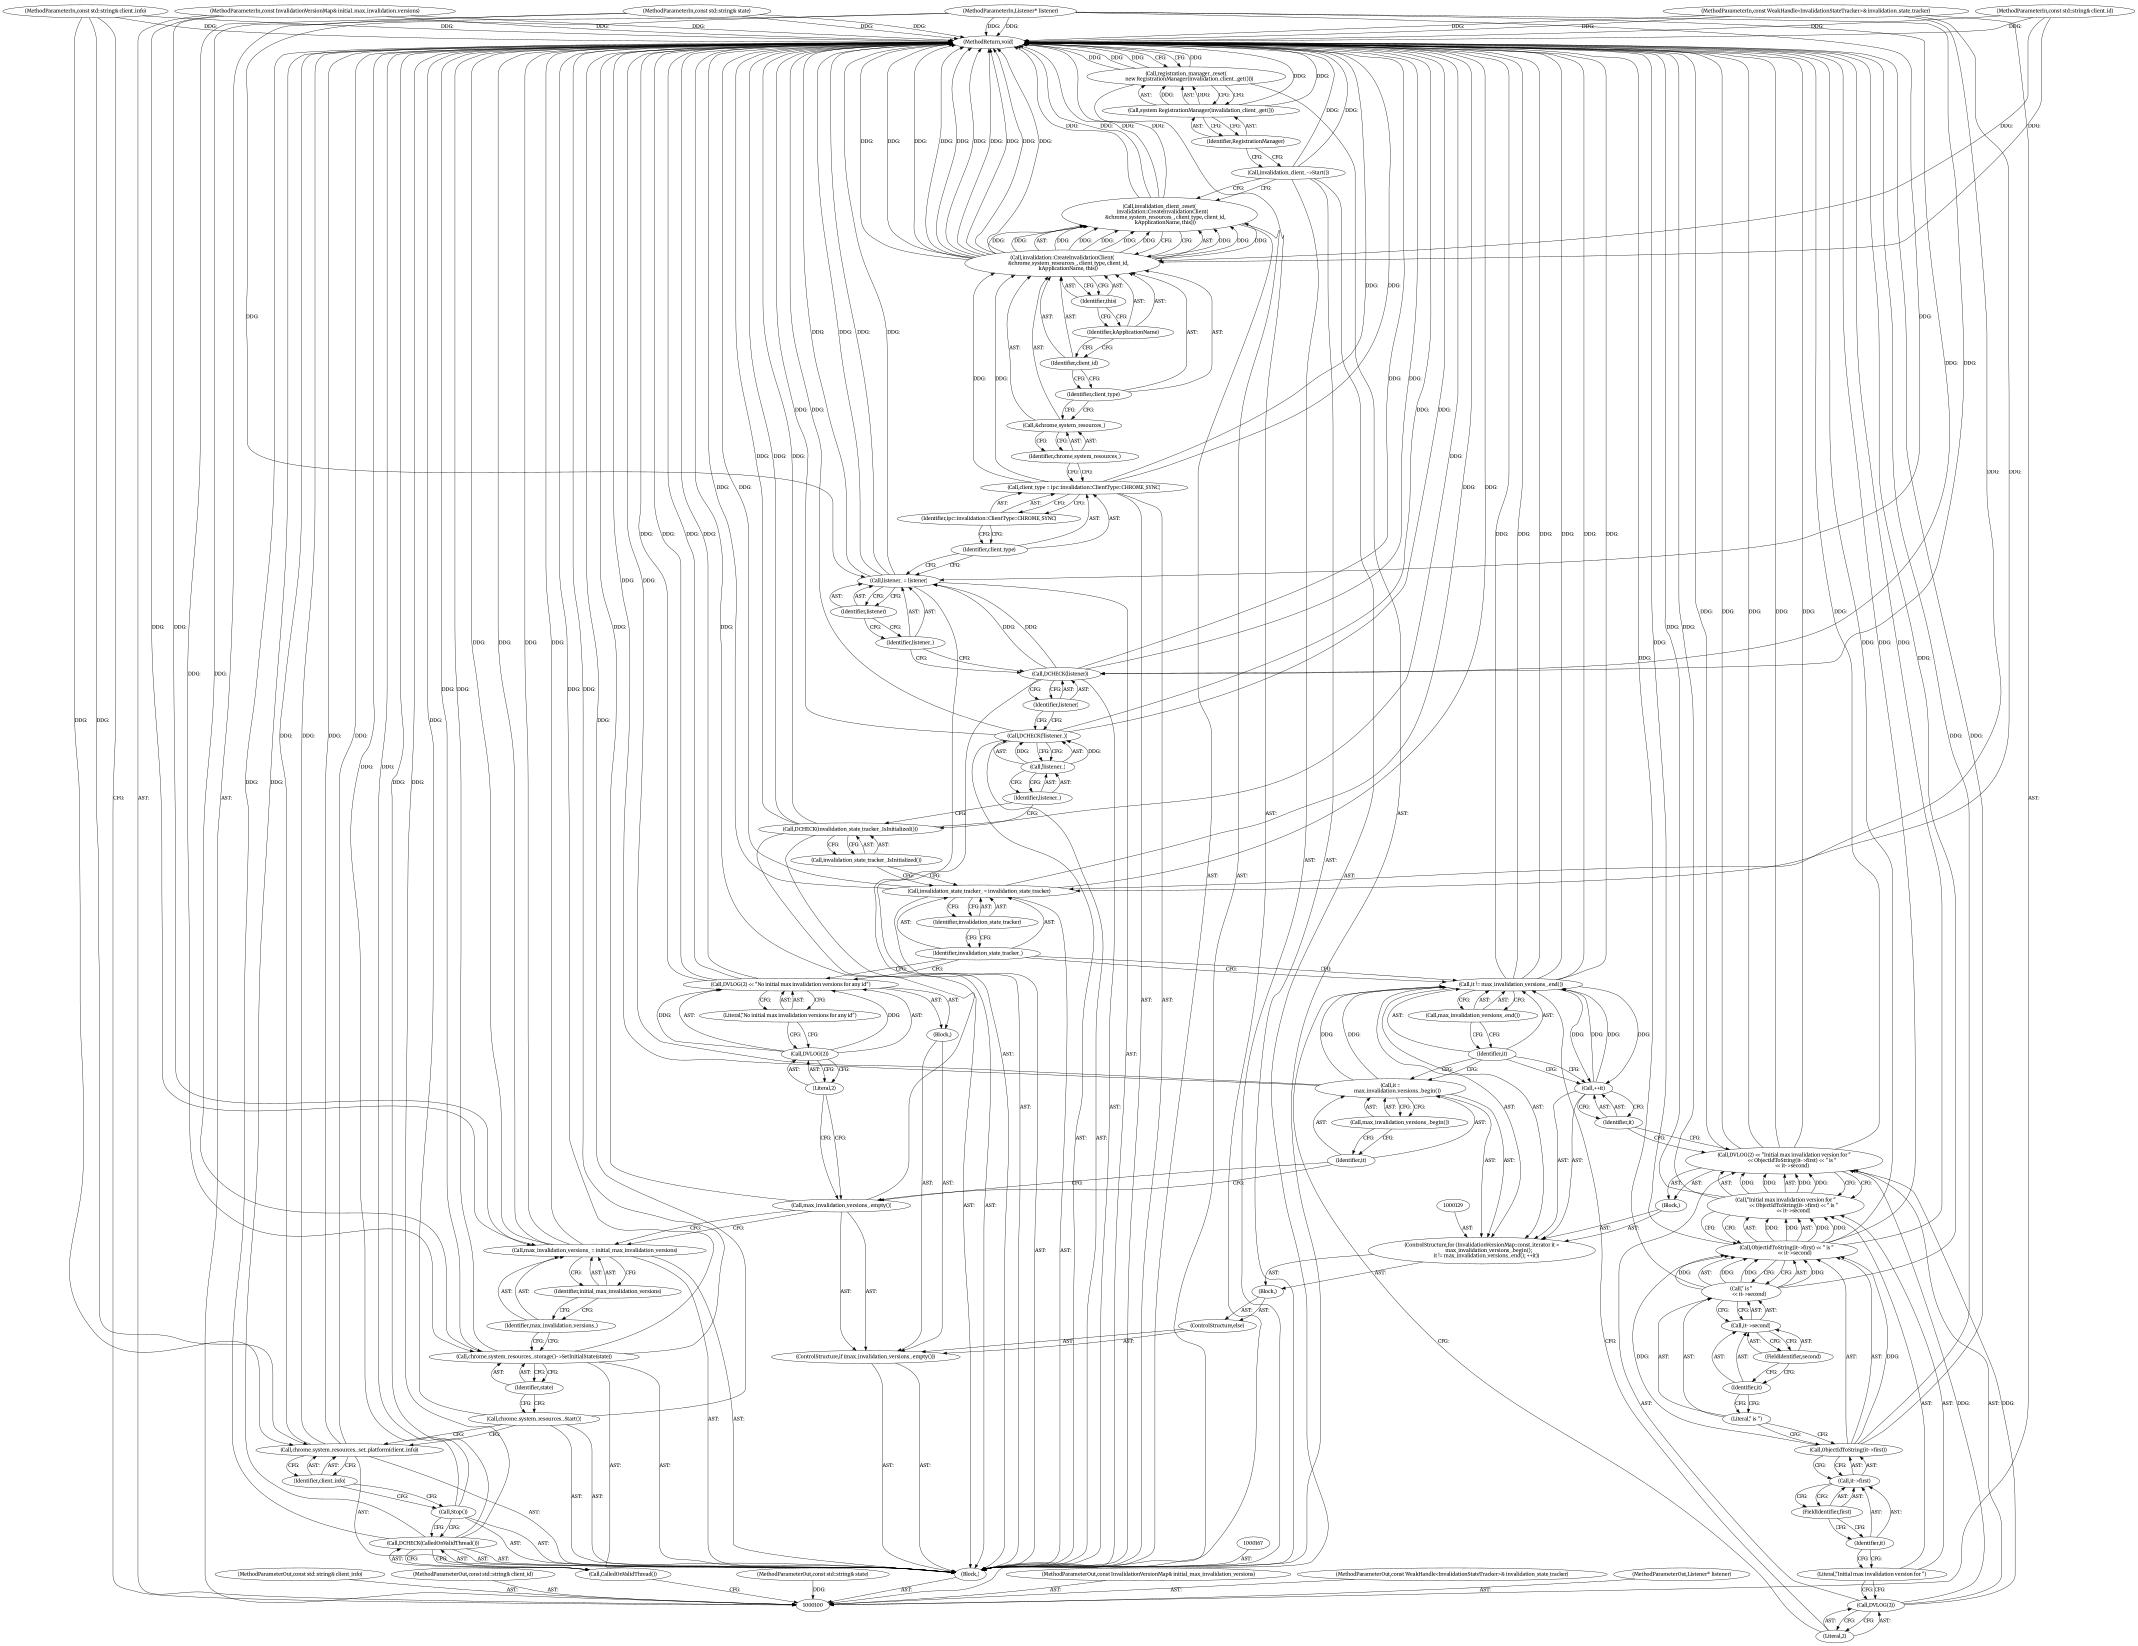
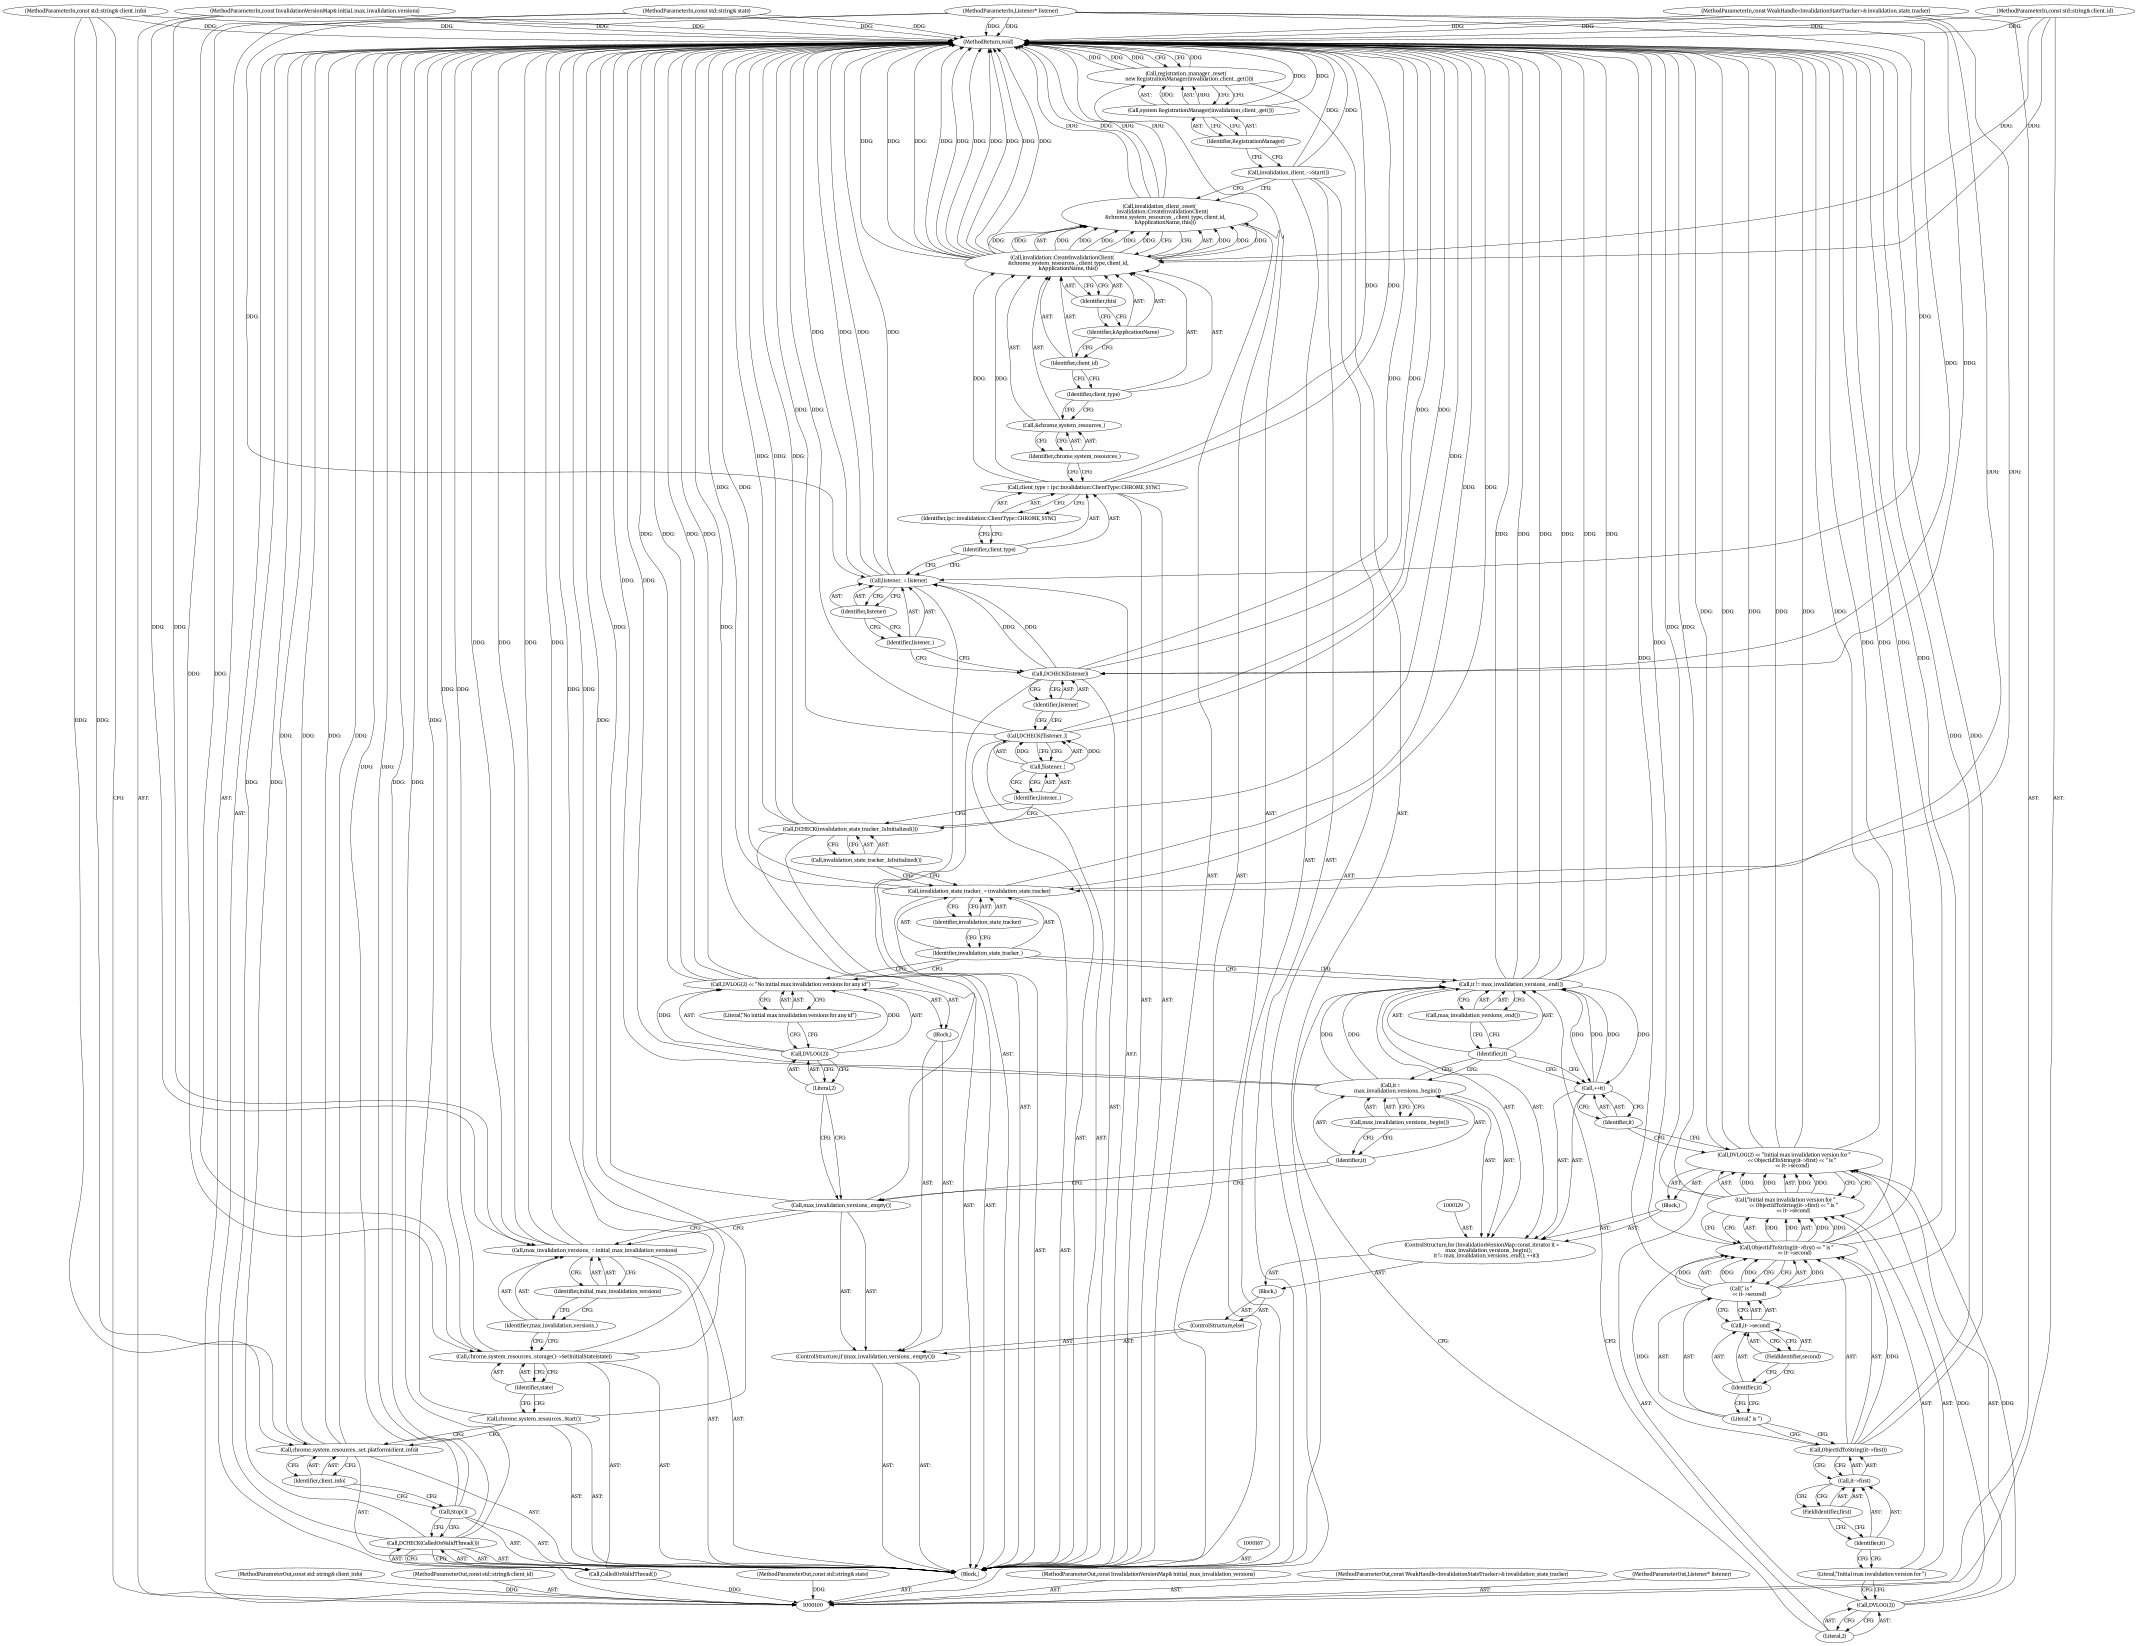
none -> (242, 723)
none -> (2045, 1372)
(513, 1590) -> (513, 1590)
(735, 1590) -> (735, 1590)
